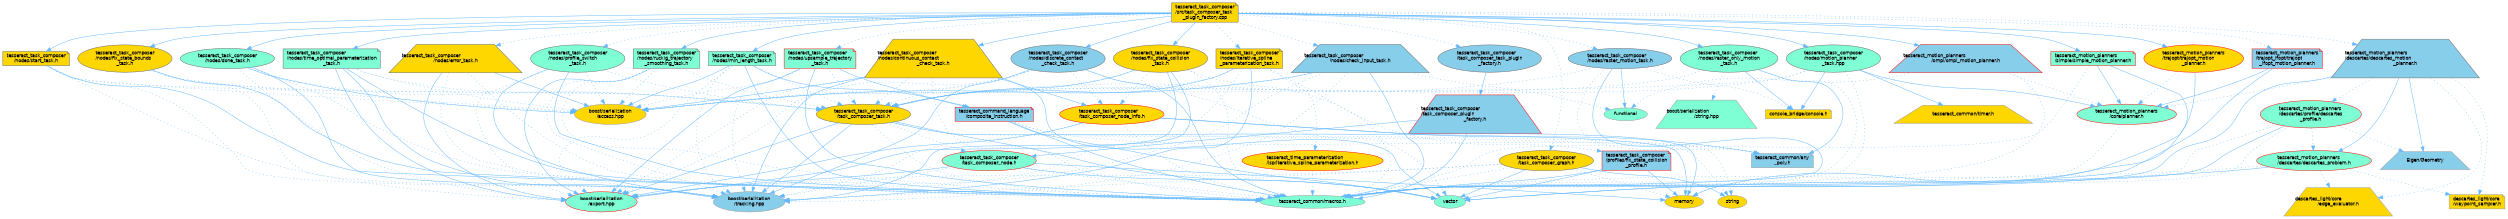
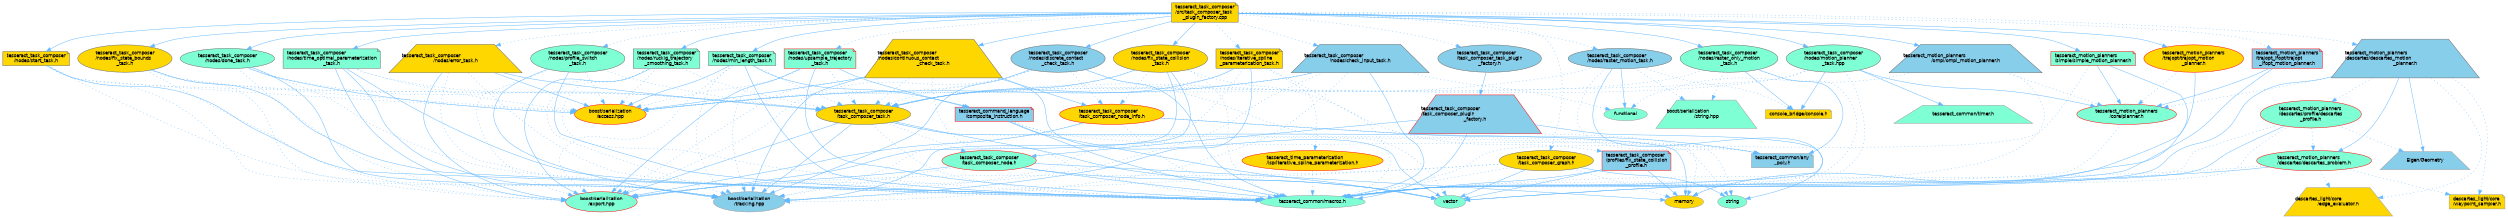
(1966, 59) -> (1966, 59)
none -> (1649, 78)
none -> (612, 89)
(610, 114) -> (610, 114)
(1963, 114) -> (1963, 114)
(1520, 134) -> (1520, 134)
none -> (1725, 137)
none -> (343, 170)
(1146, 184) -> (1146, 184)
(1732, 202) -> (1732, 202)
